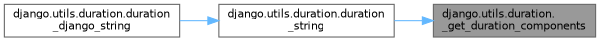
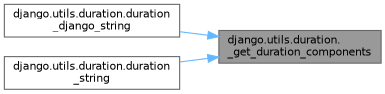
(194, 21) -> (194, 33)
